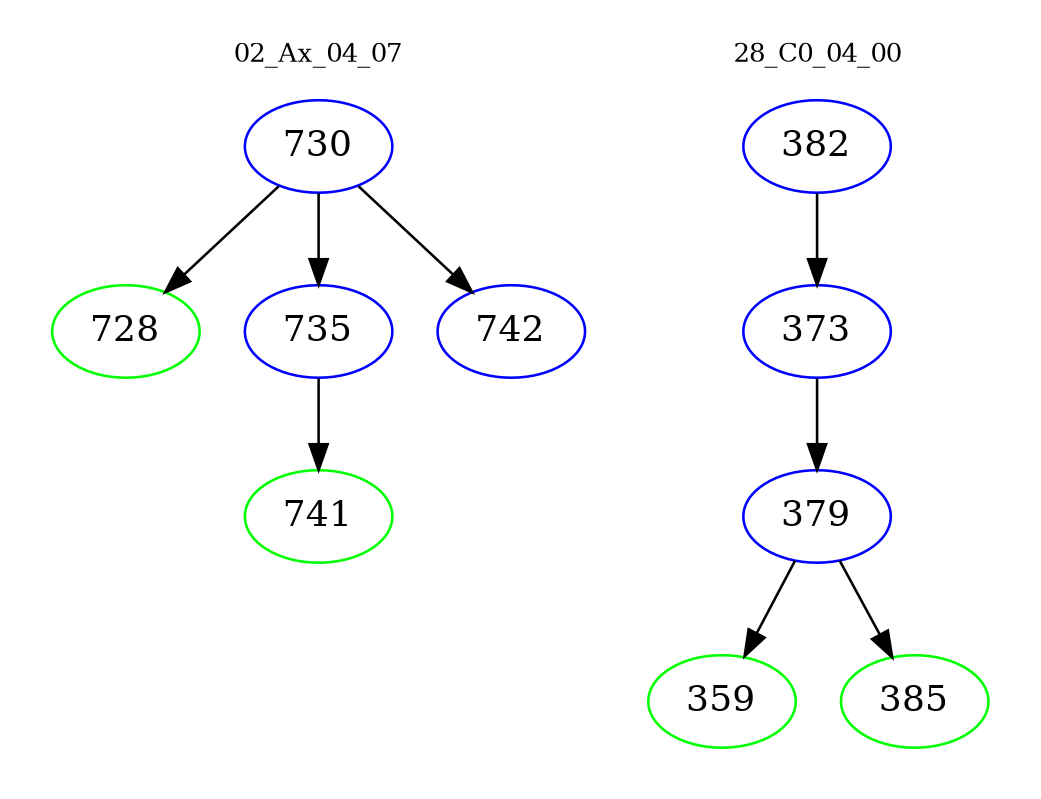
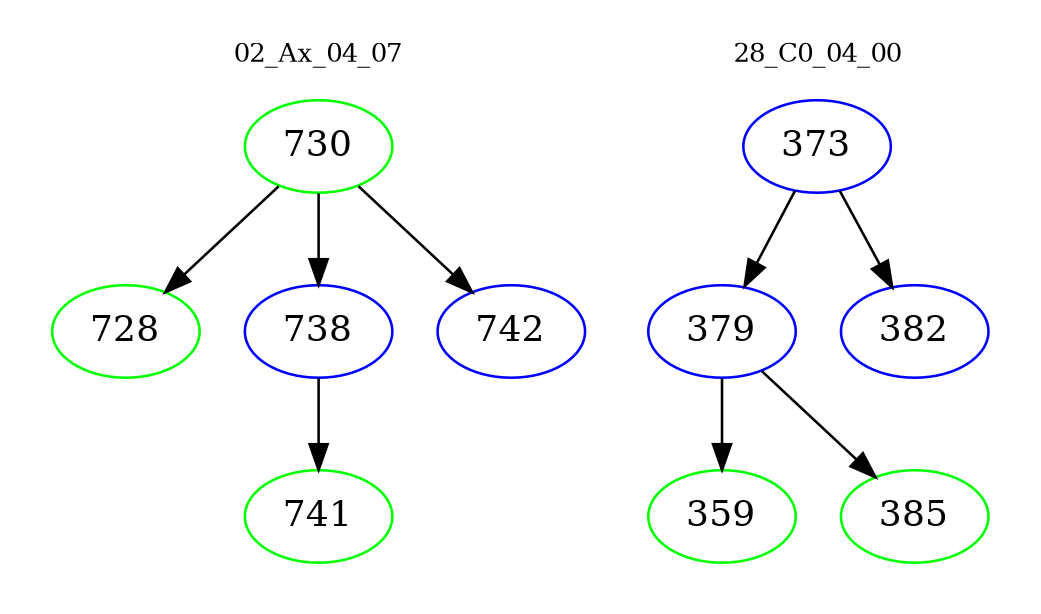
(319, 146) -> (319, 146)
(817, 226) -> (860, 227)
(319, 331) -> (319, 331)
